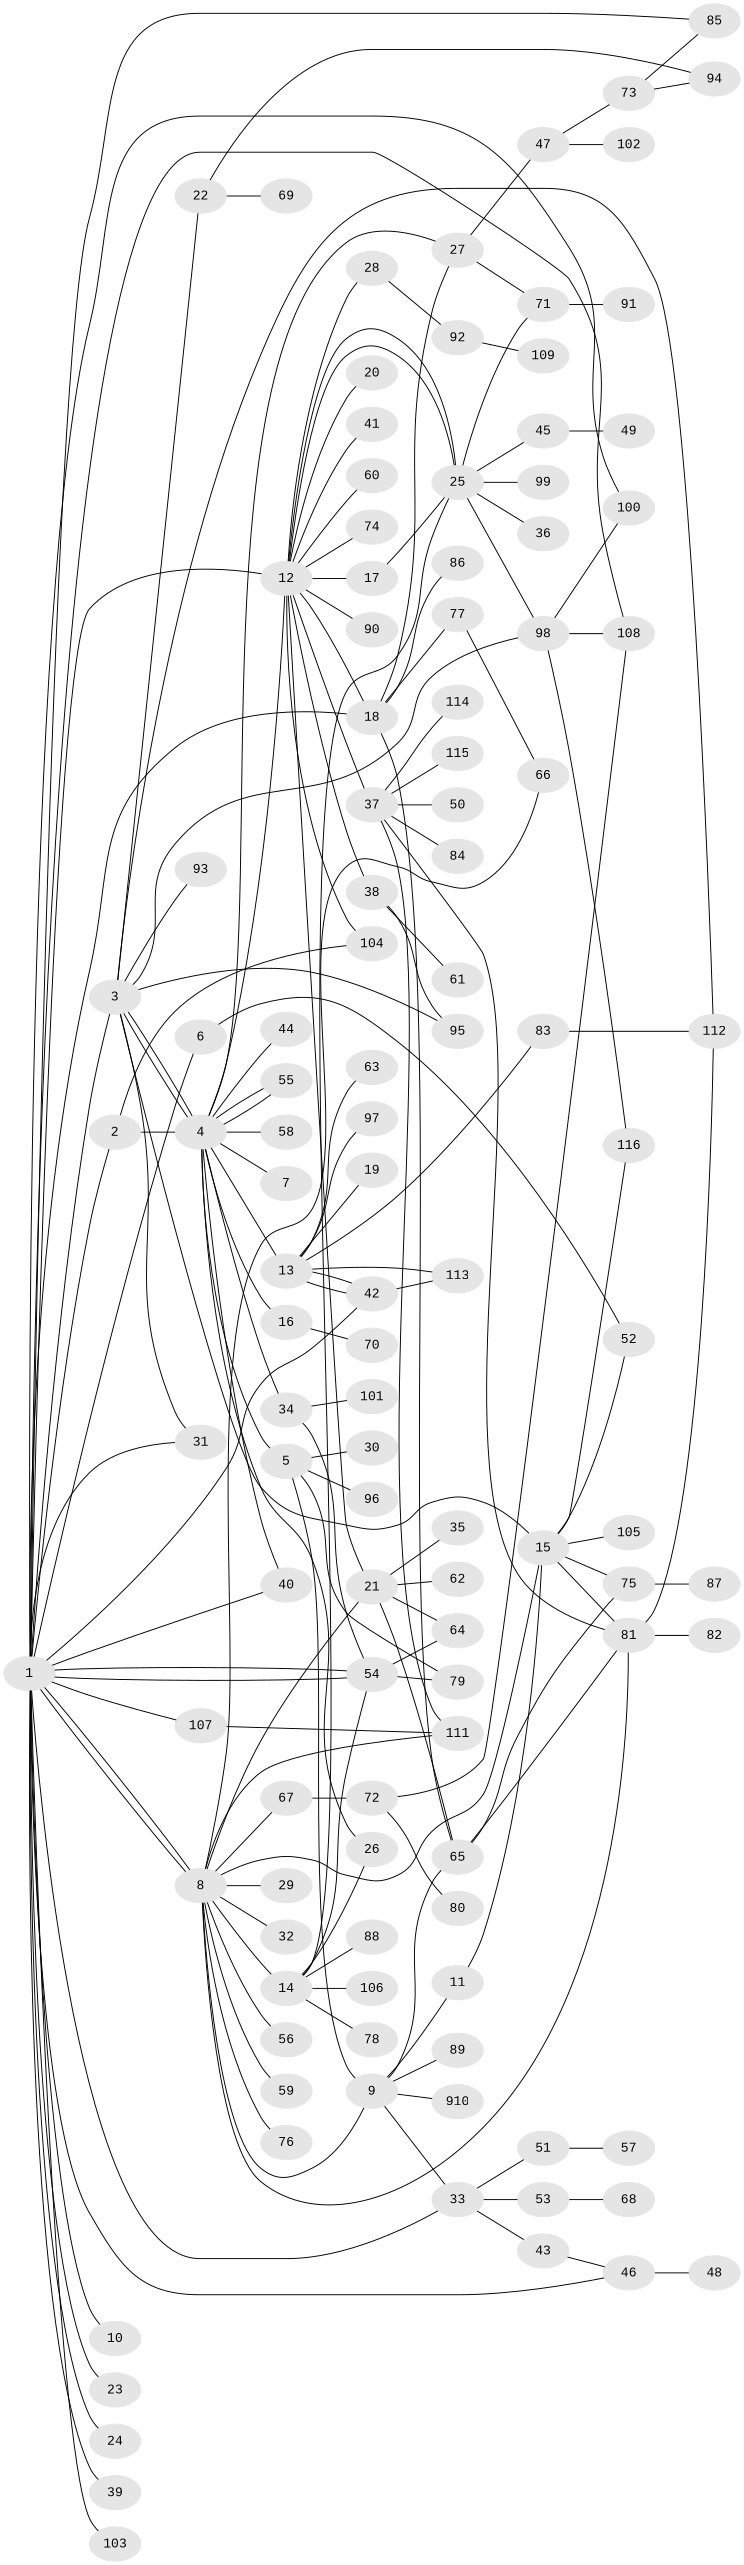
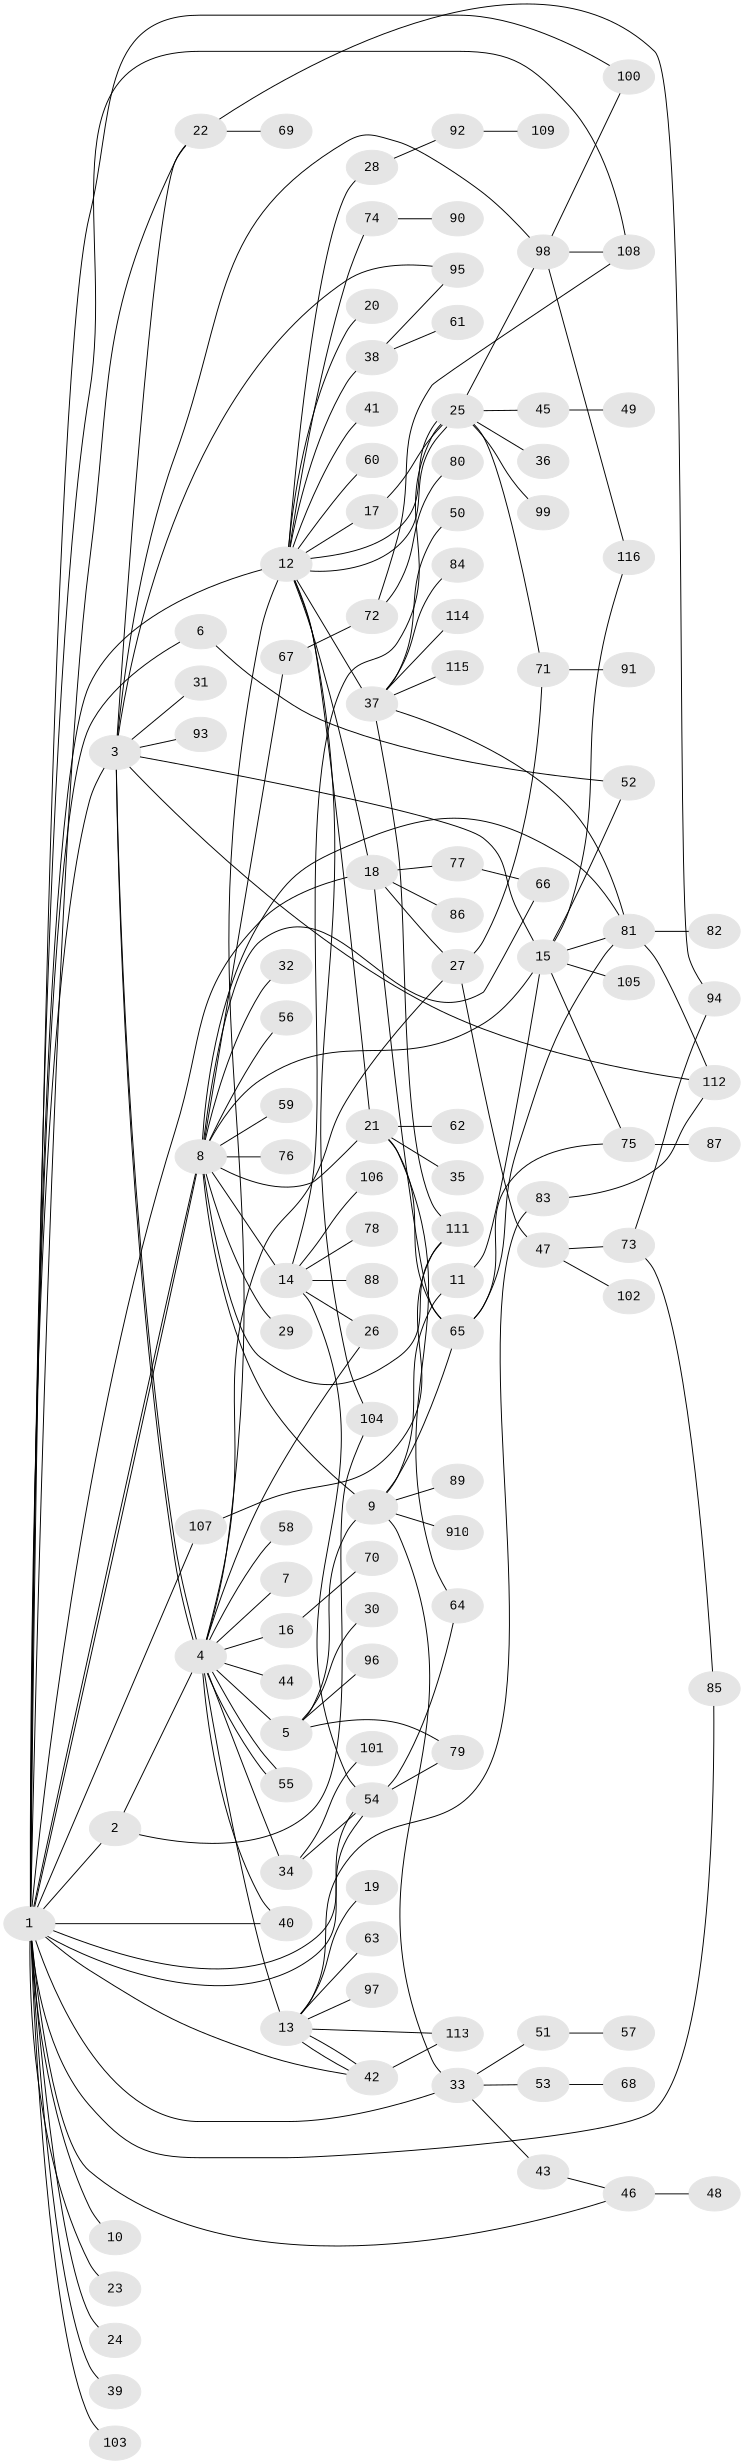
(329, 604) -> (415, 219)
(60, 1515) -> (50, 1240)
